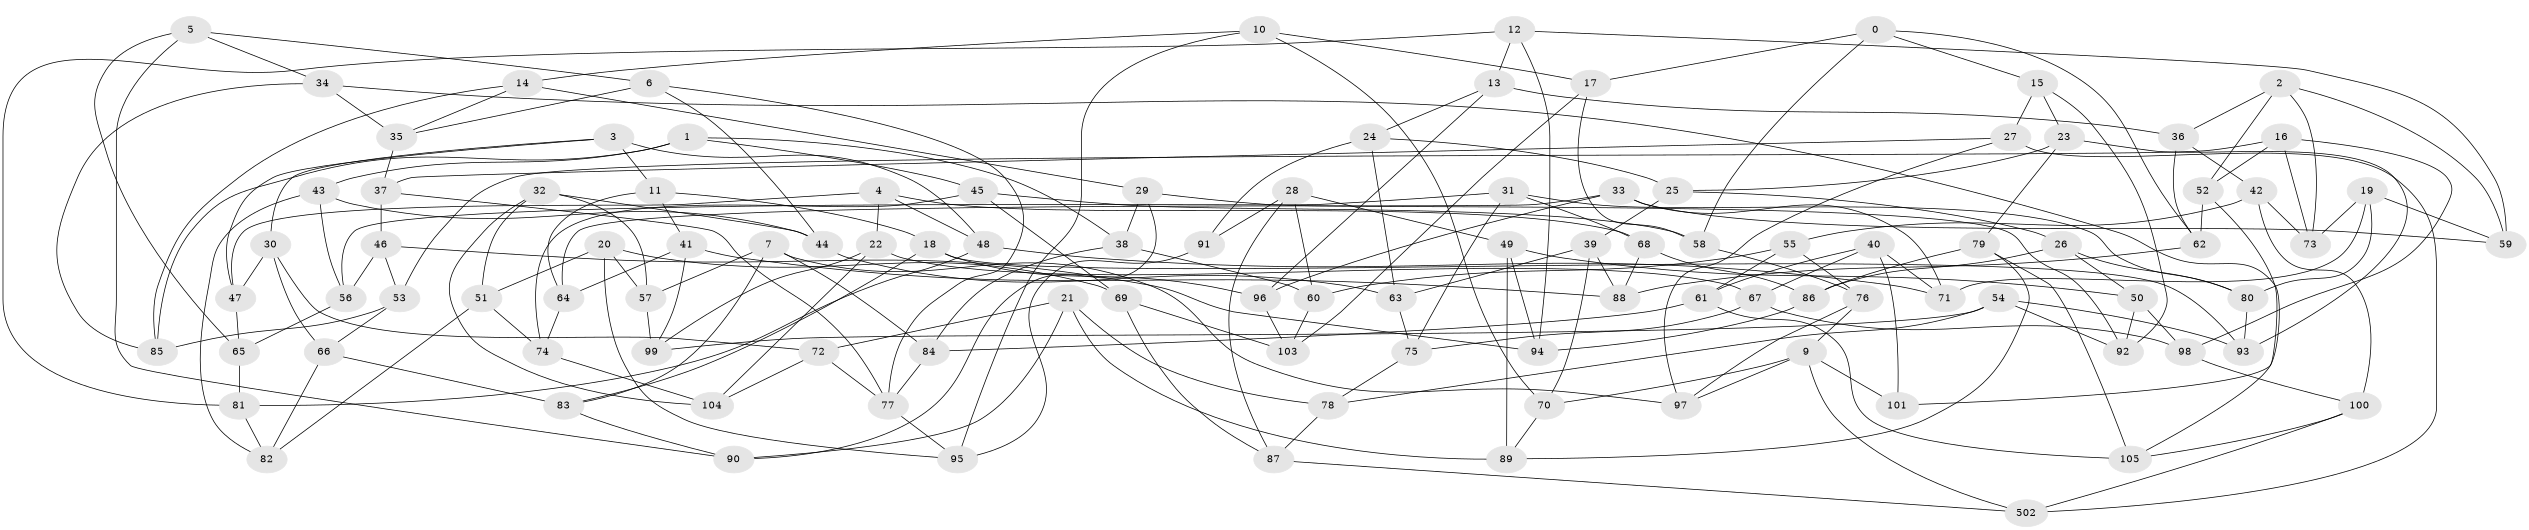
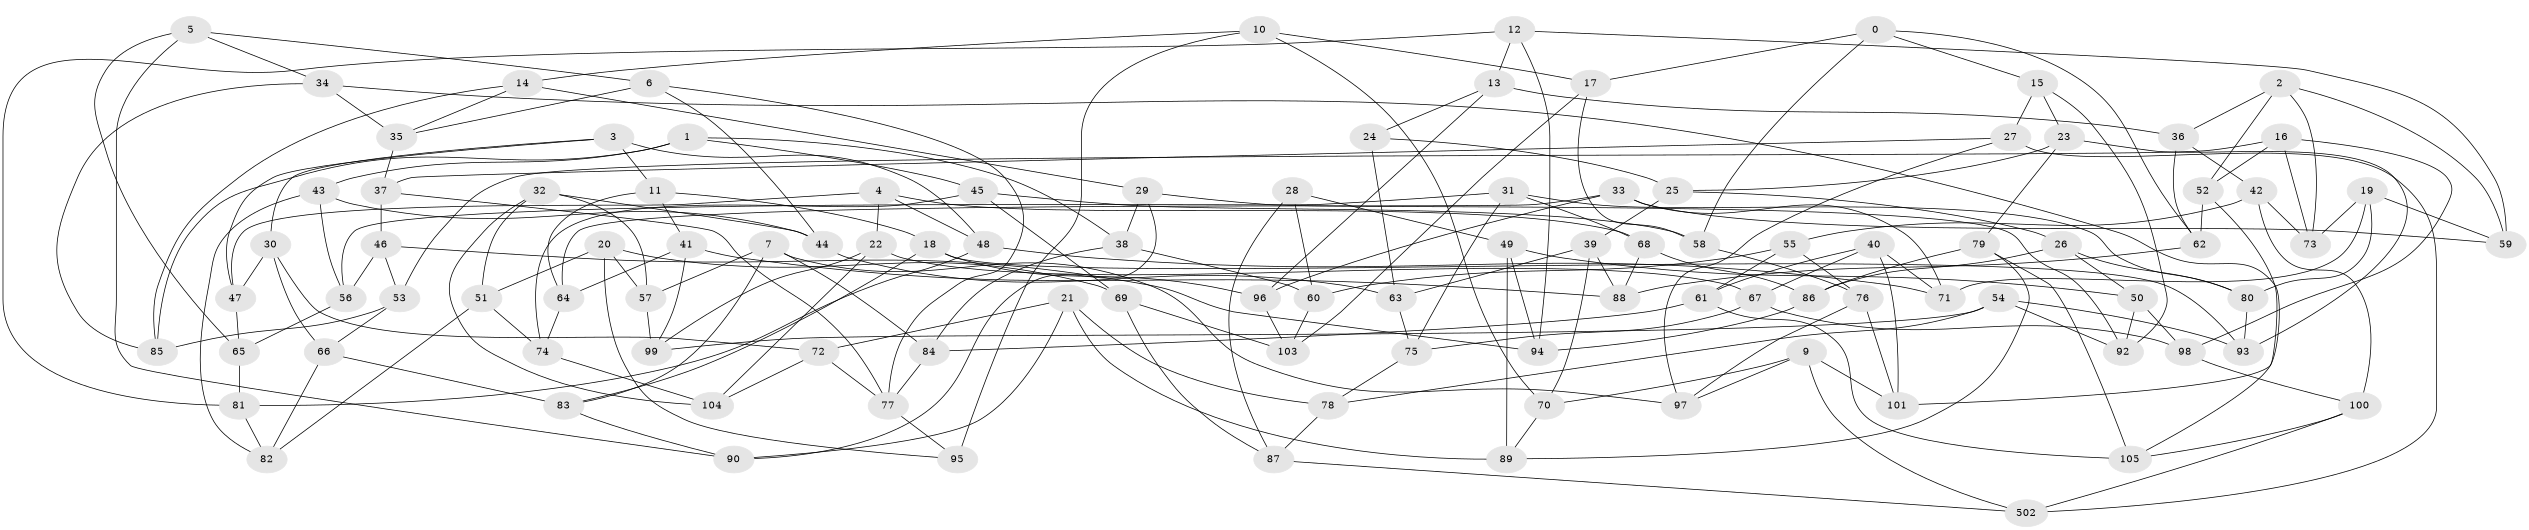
(1205, 245) -> none
(1841, 319) -> (1880, 352)
